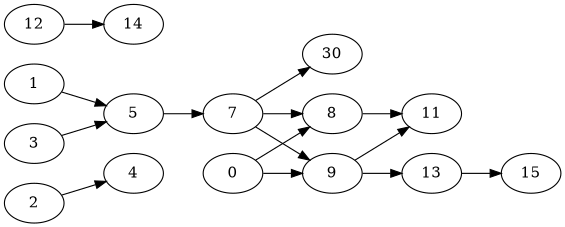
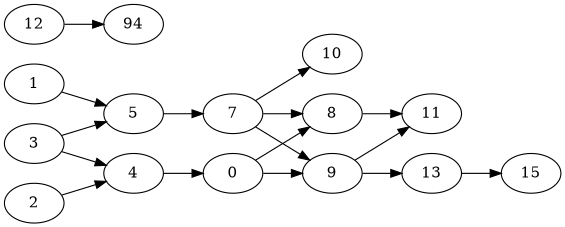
(134, 24) -> (134, 24)
(332, 54) -> (332, 54)
none -> (79, 157)
none -> (178, 173)
